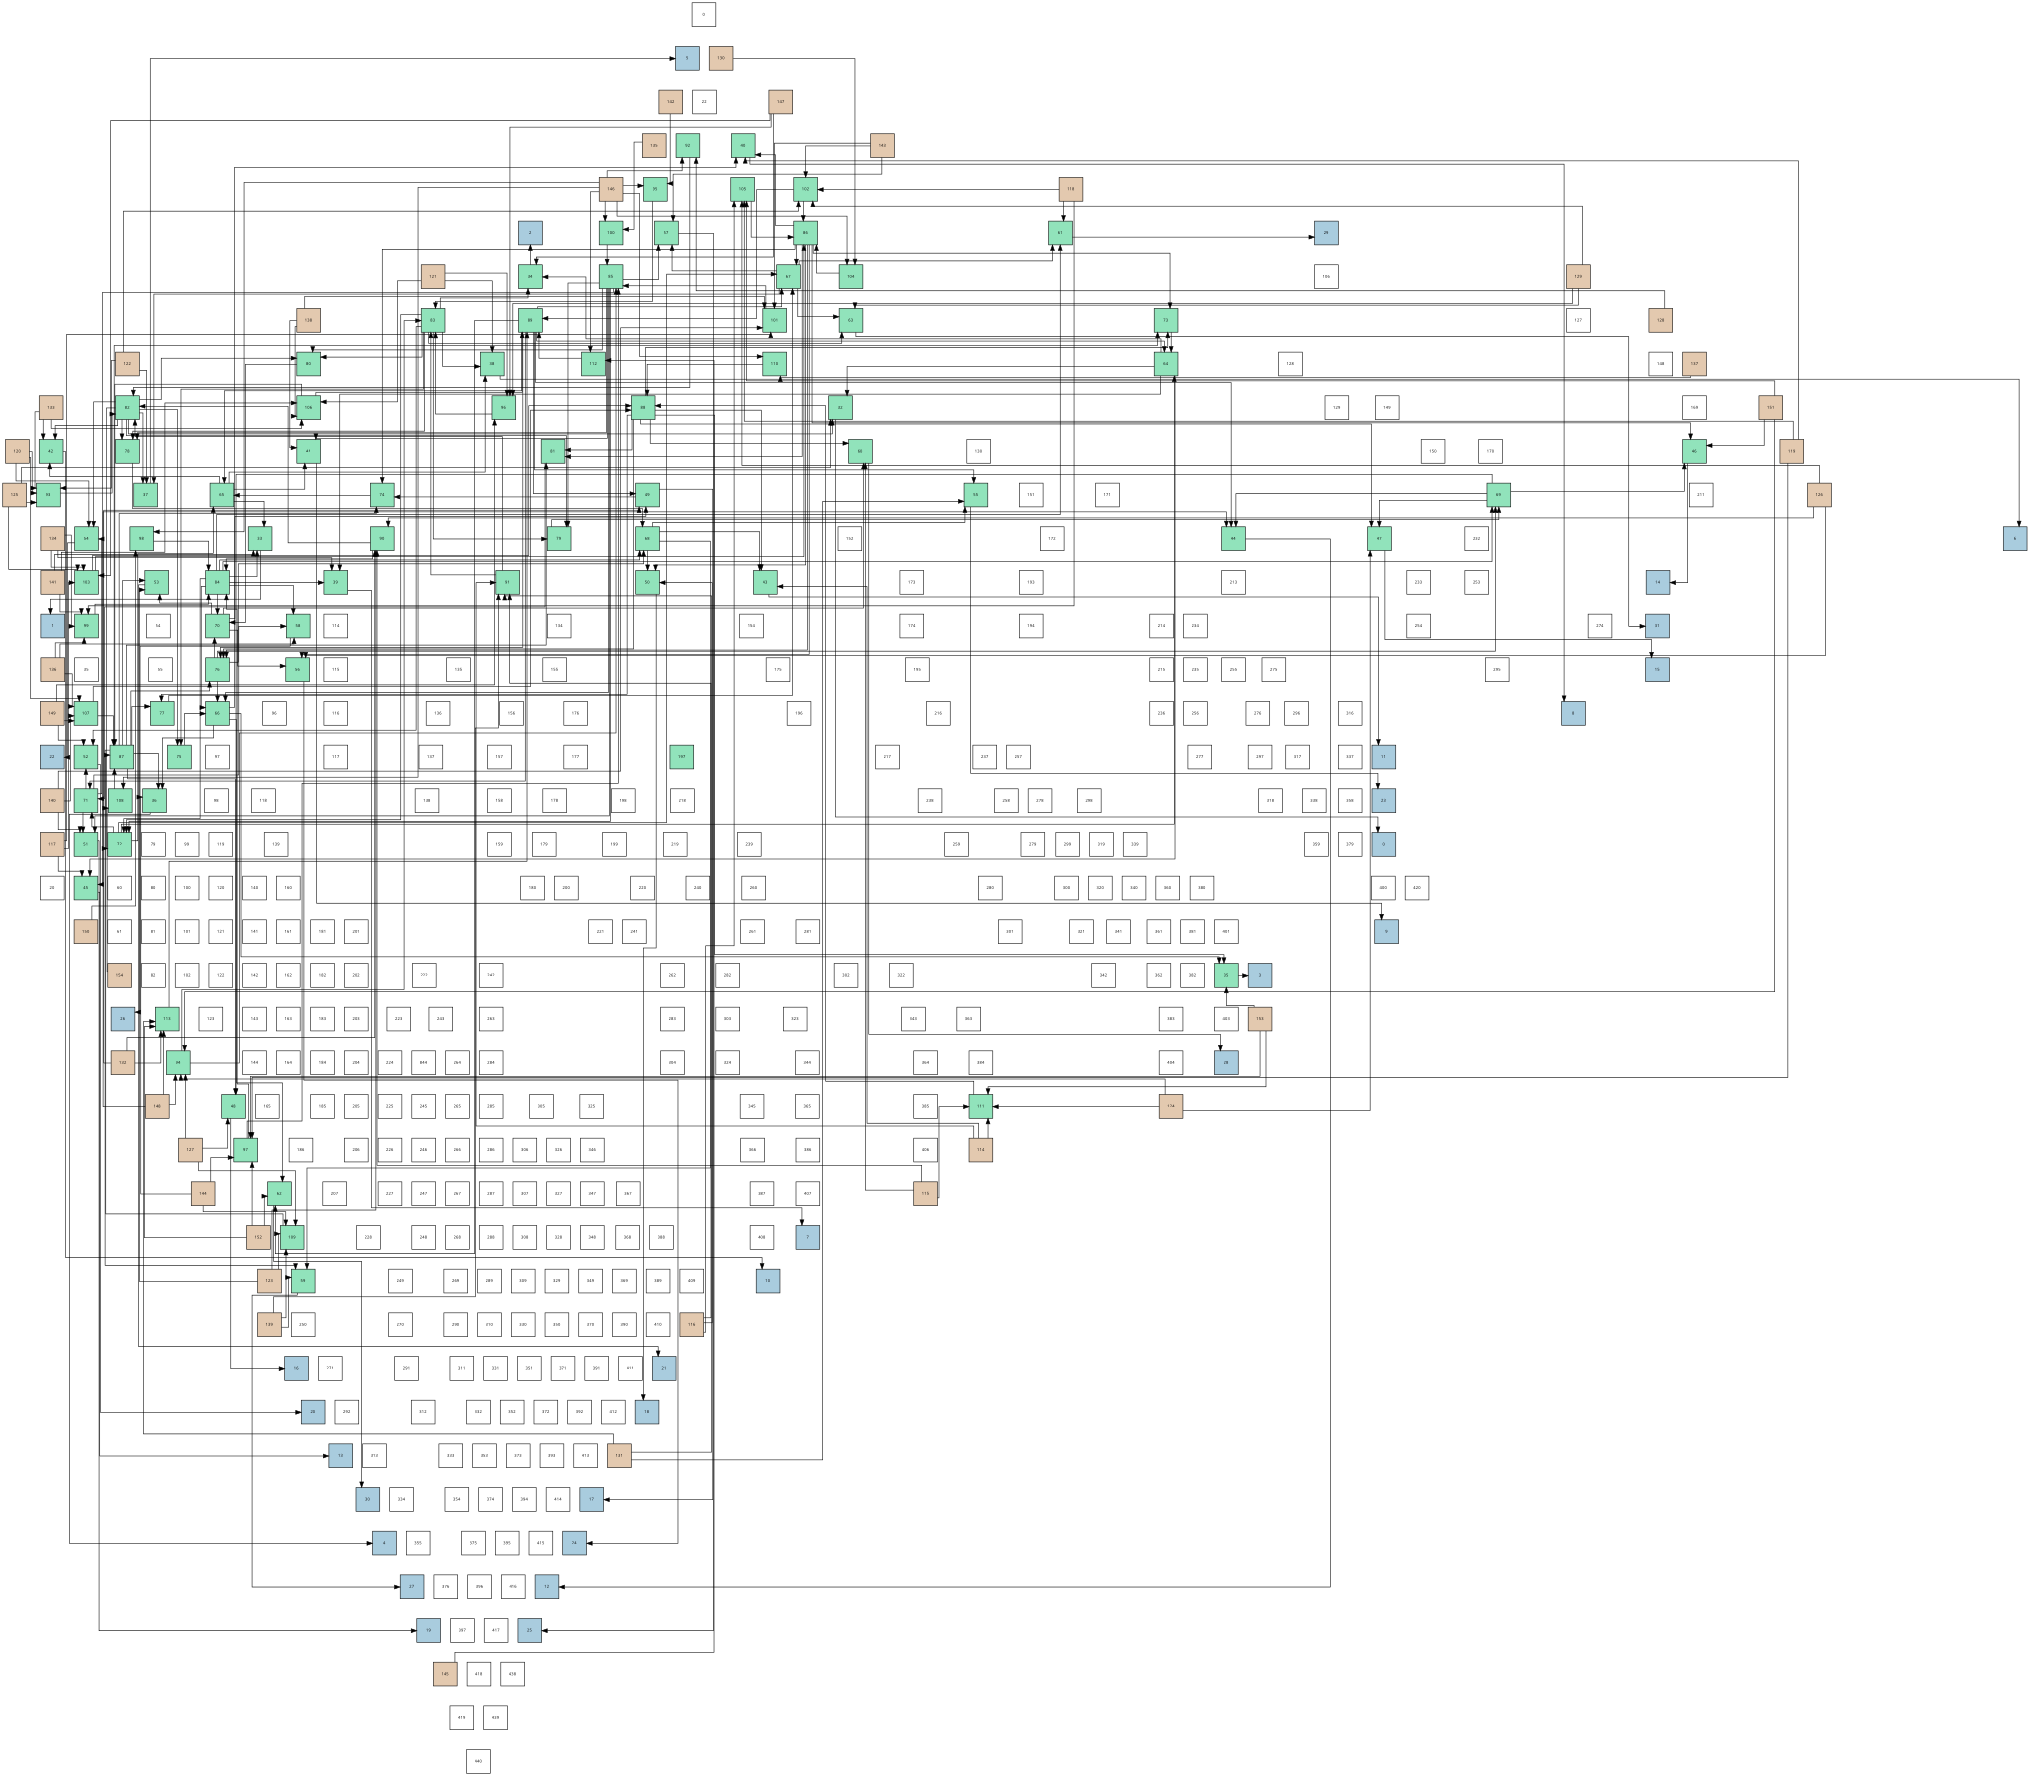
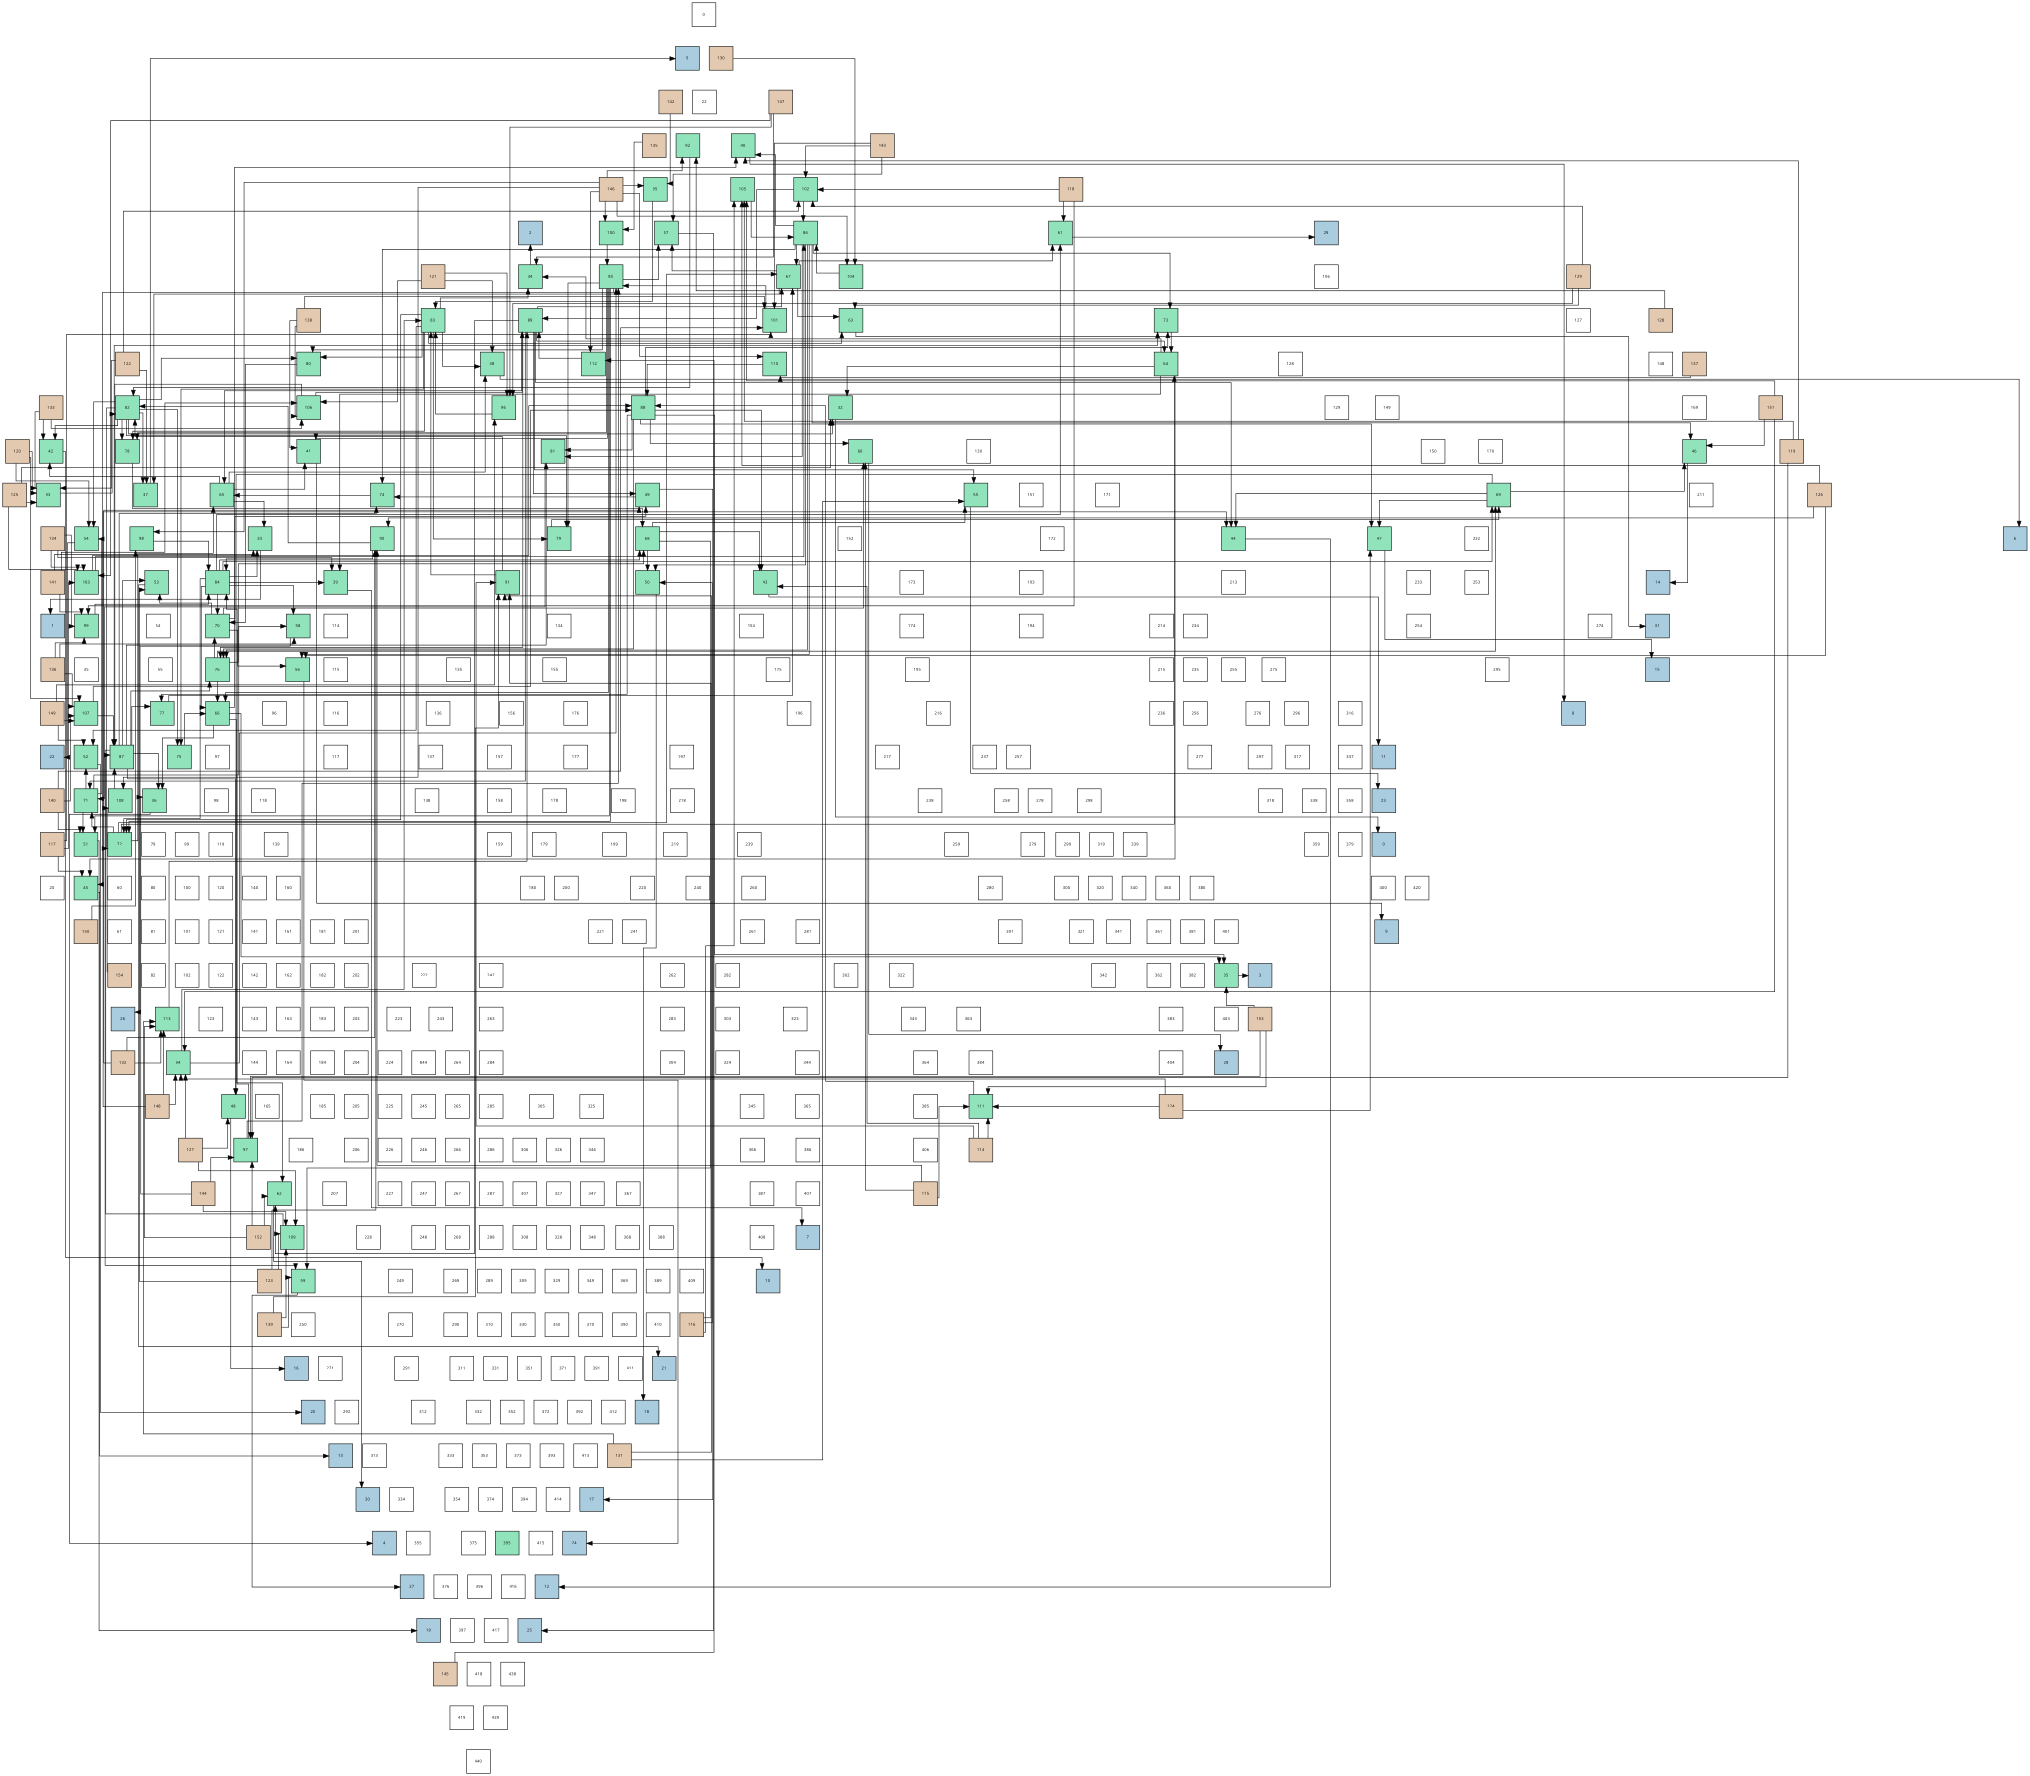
(682, 757) -> (682, 757)
(507, 1543) -> (507, 1543)
